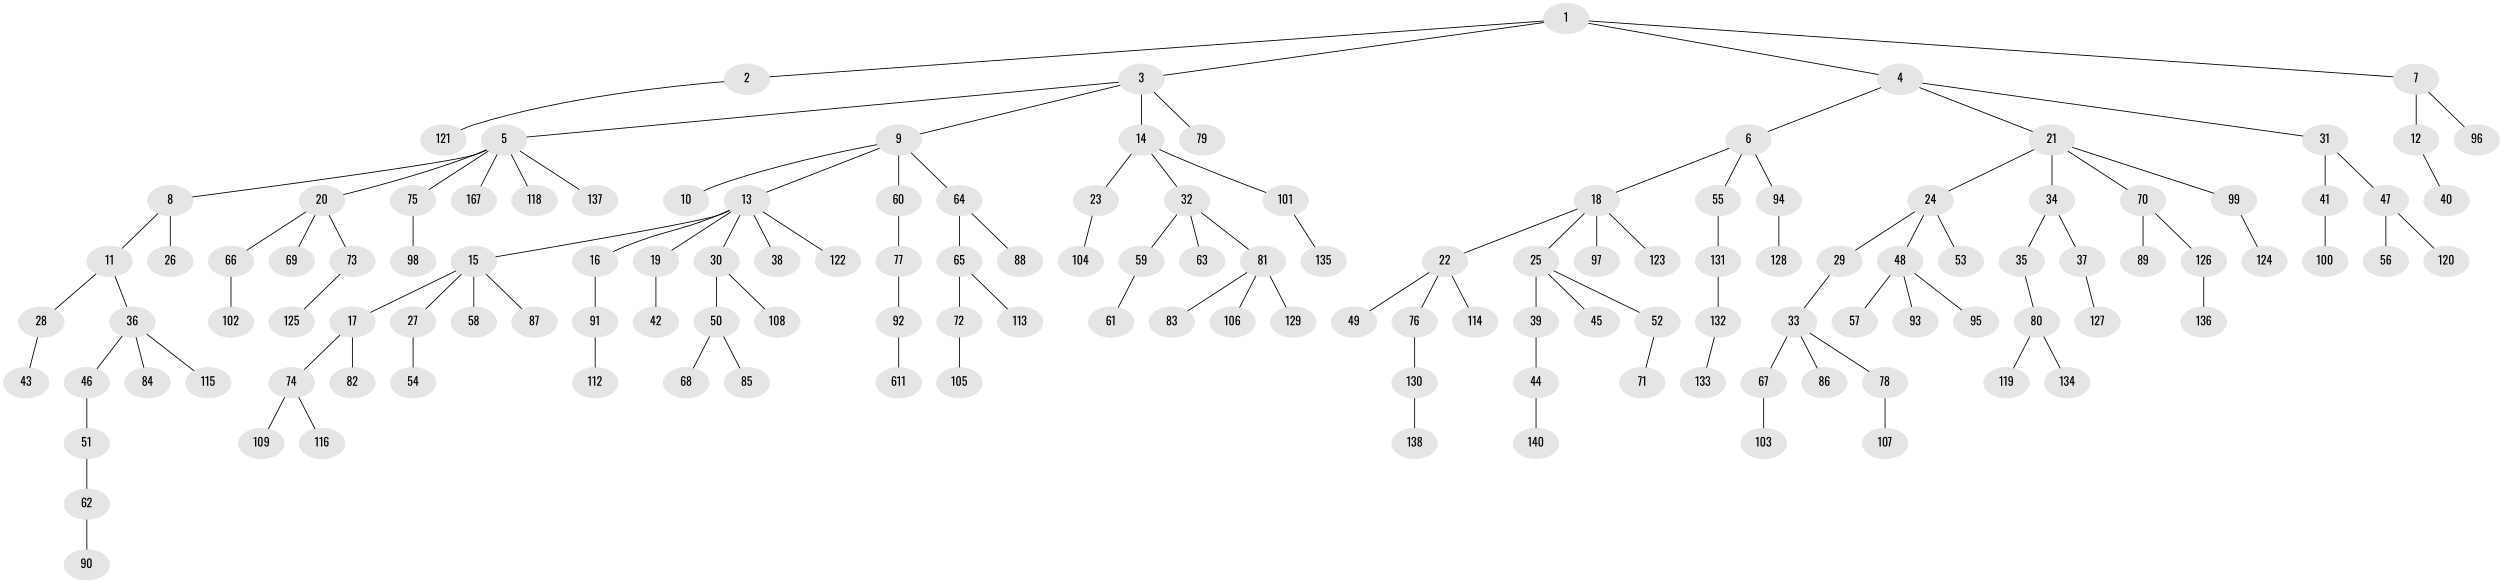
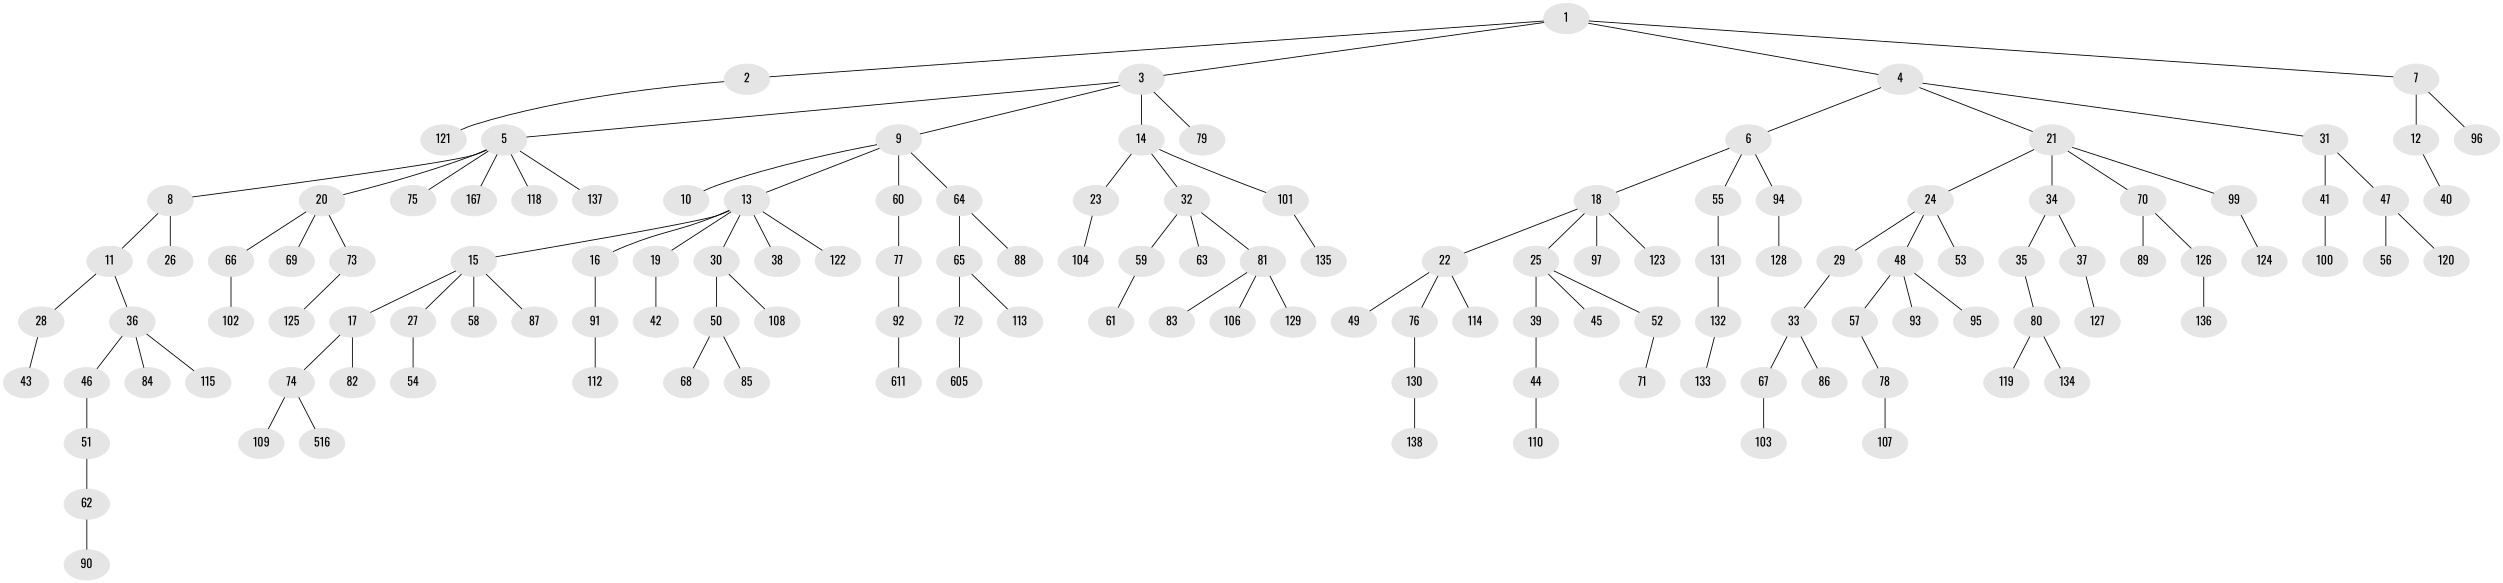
(413, 261) -> none
(1840, 352) -> (1870, 352)
(959, 383) -> (959, 383)
(322, 443) -> (322, 443)
(1536, 443) -> (1536, 443)
